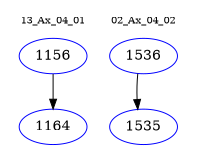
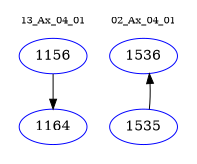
(144, 21) -> (144, 21)
(137, 87) -> (150, 97)
